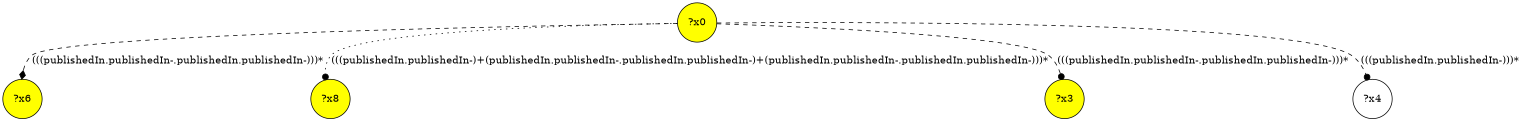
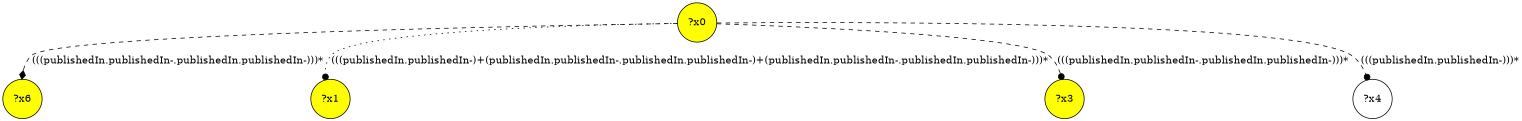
(330, 99) -> (330, 99)
